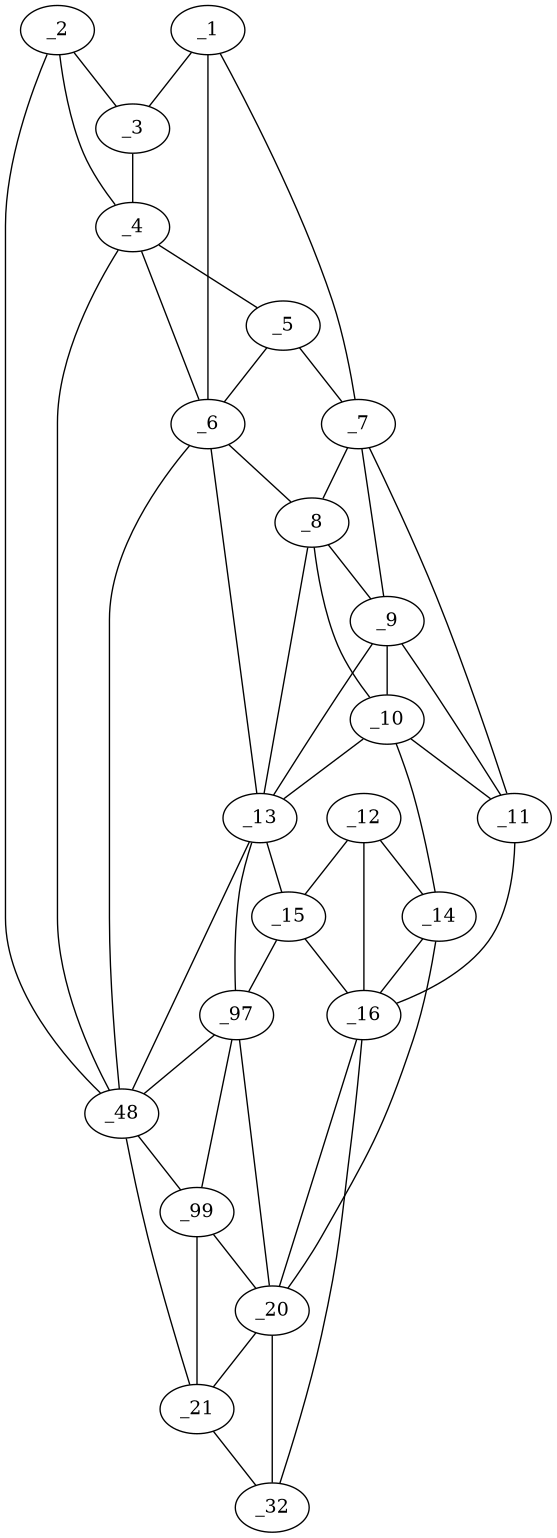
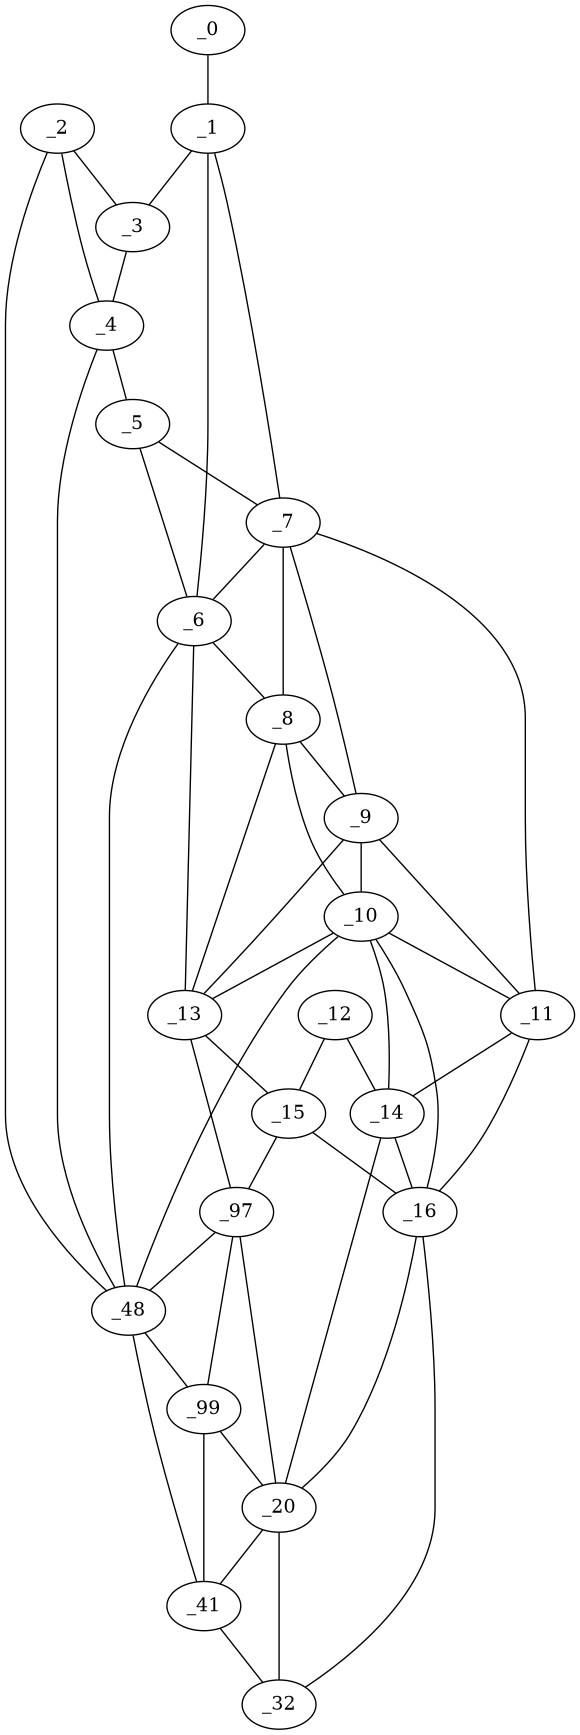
none -> (208, 30)
(170, 325) -> (239, 572)
(364, 917) -> (431, 1058)
(191, 966) -> (219, 1100)
none -> (462, 1064)
(197, 1409) -> (204, 1606)
